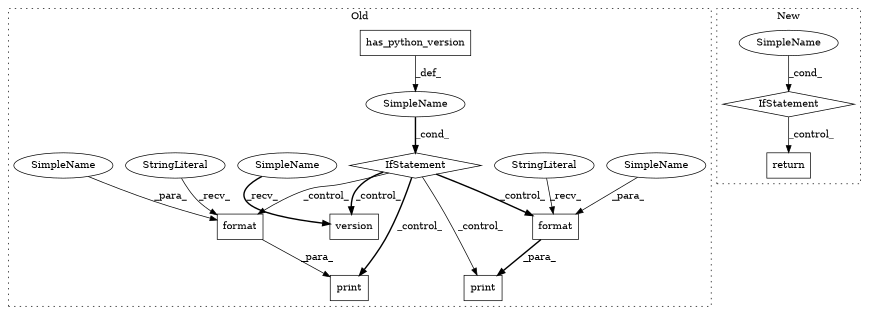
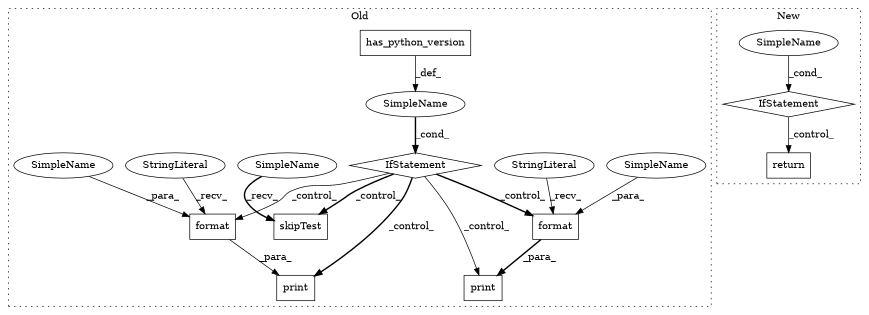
(354, 227) -> (301, 227)
